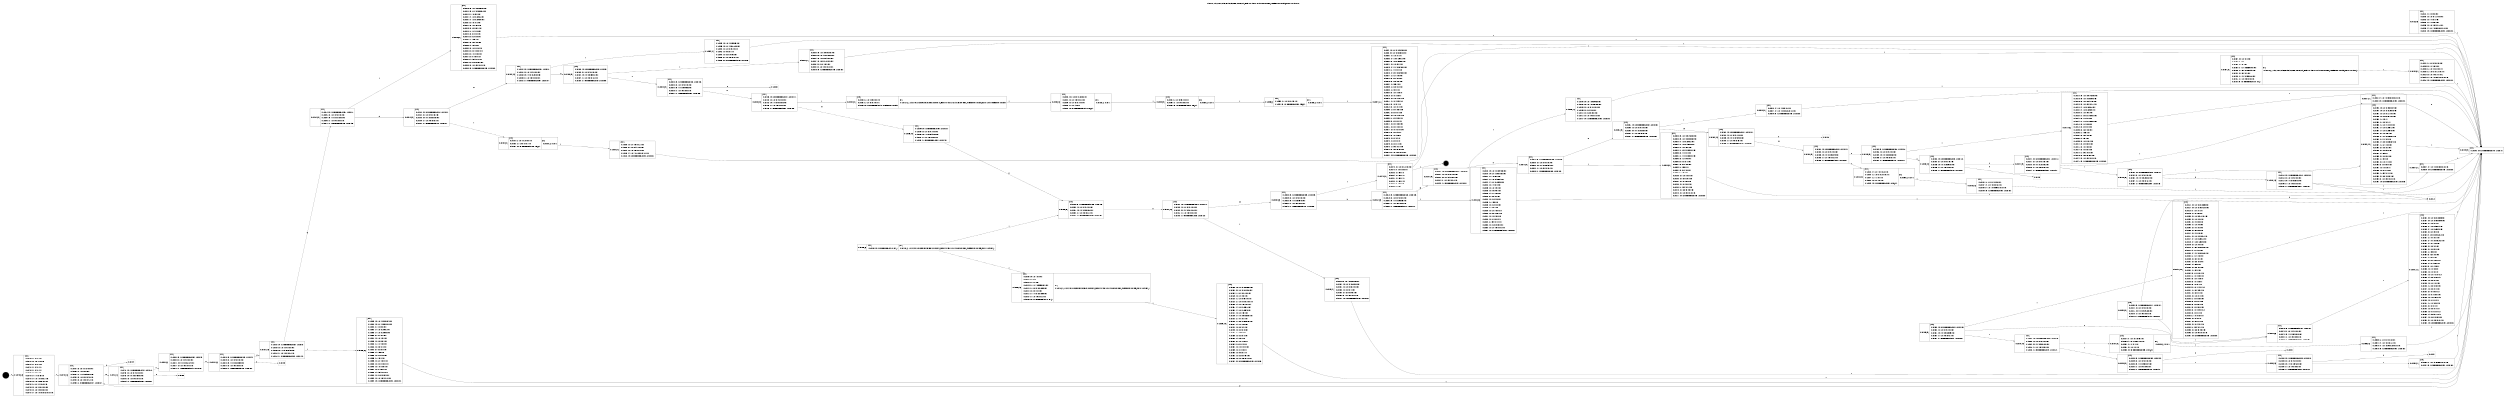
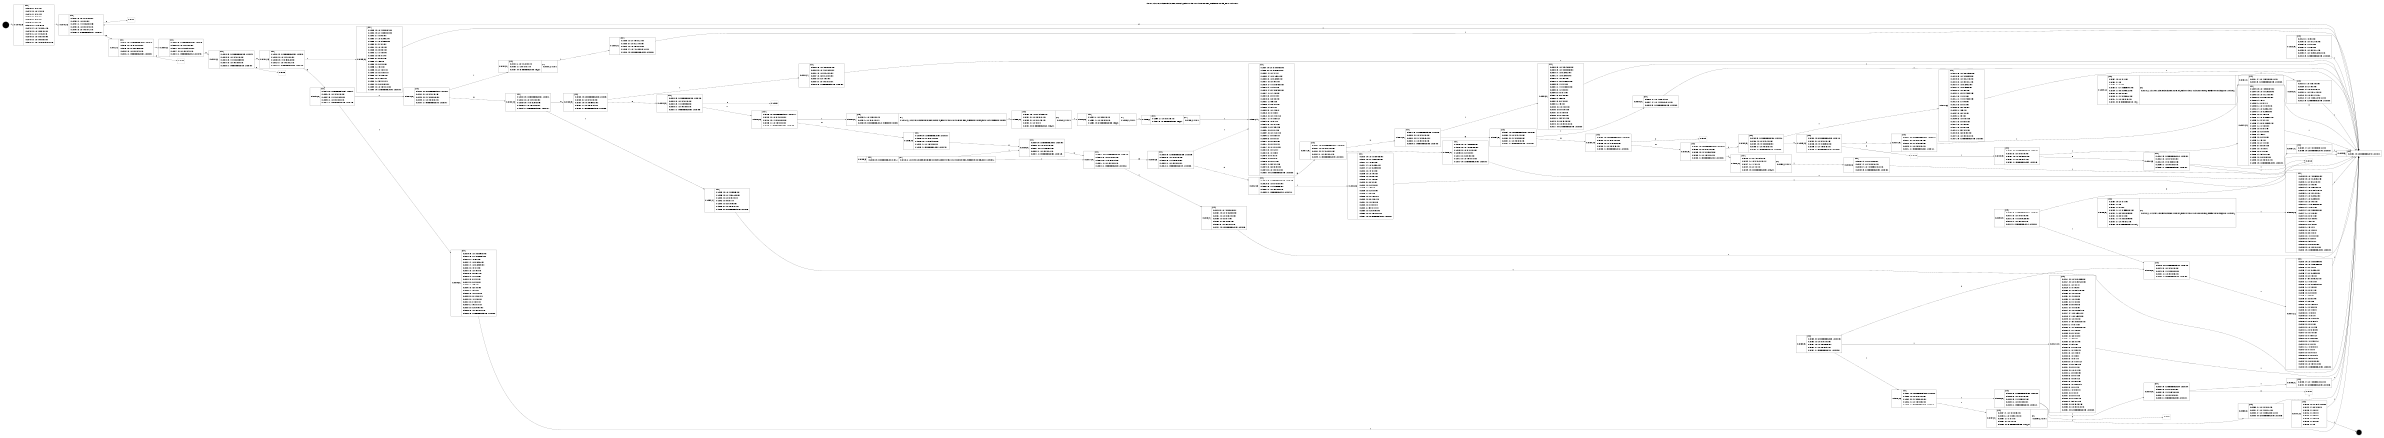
(2088, 171) -> (1956, 156)
(1346, 188) -> (1220, 140)
(981, 262) -> (1039, 160)
